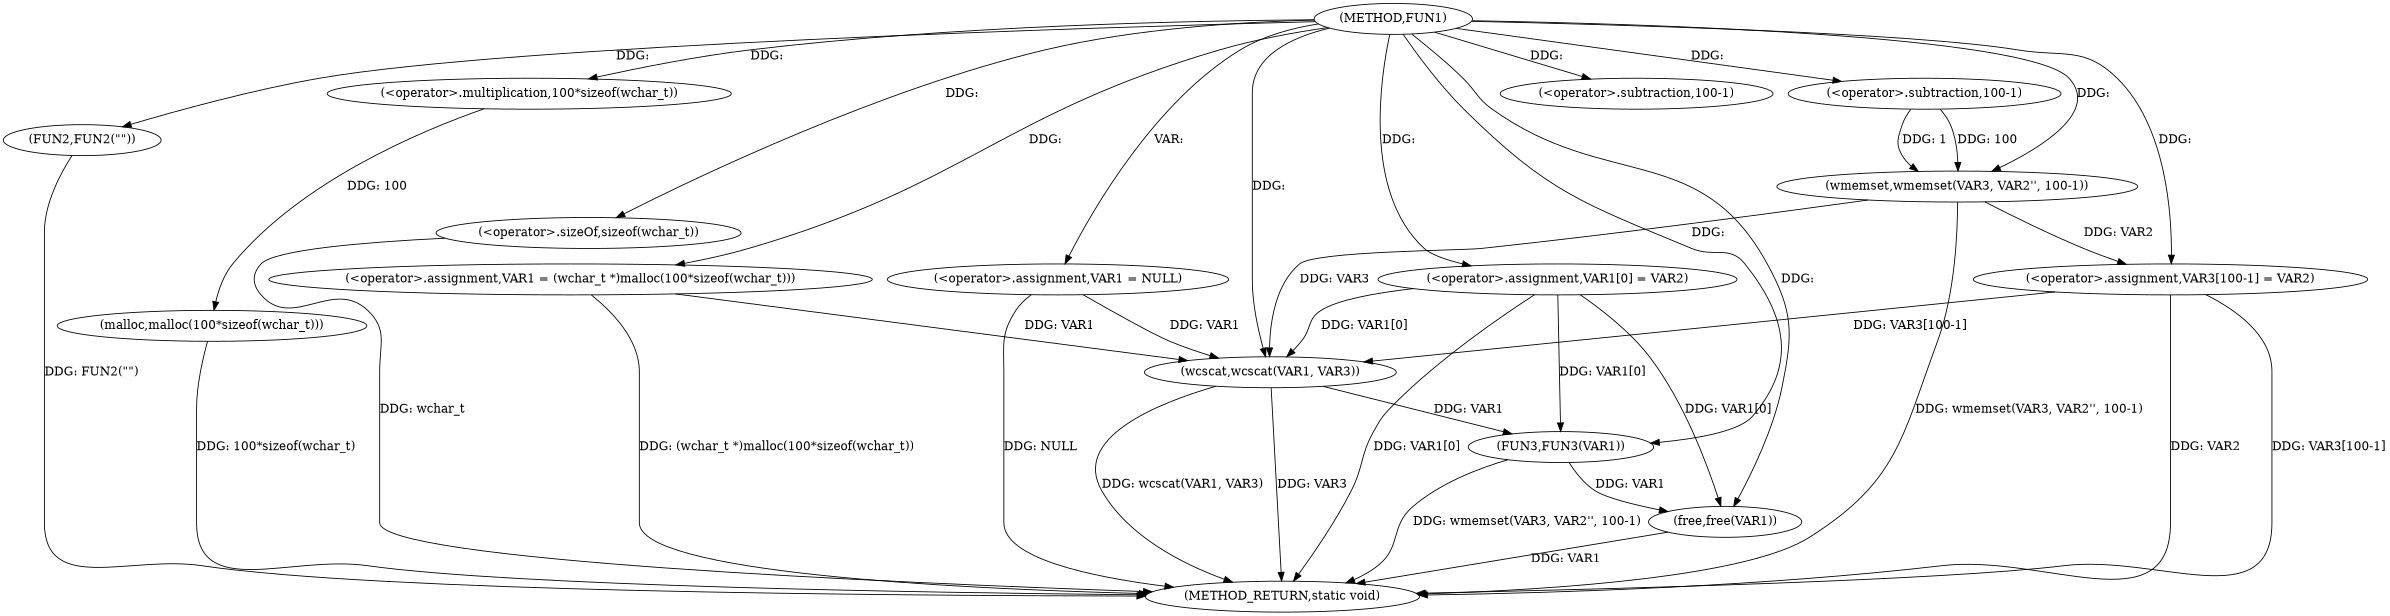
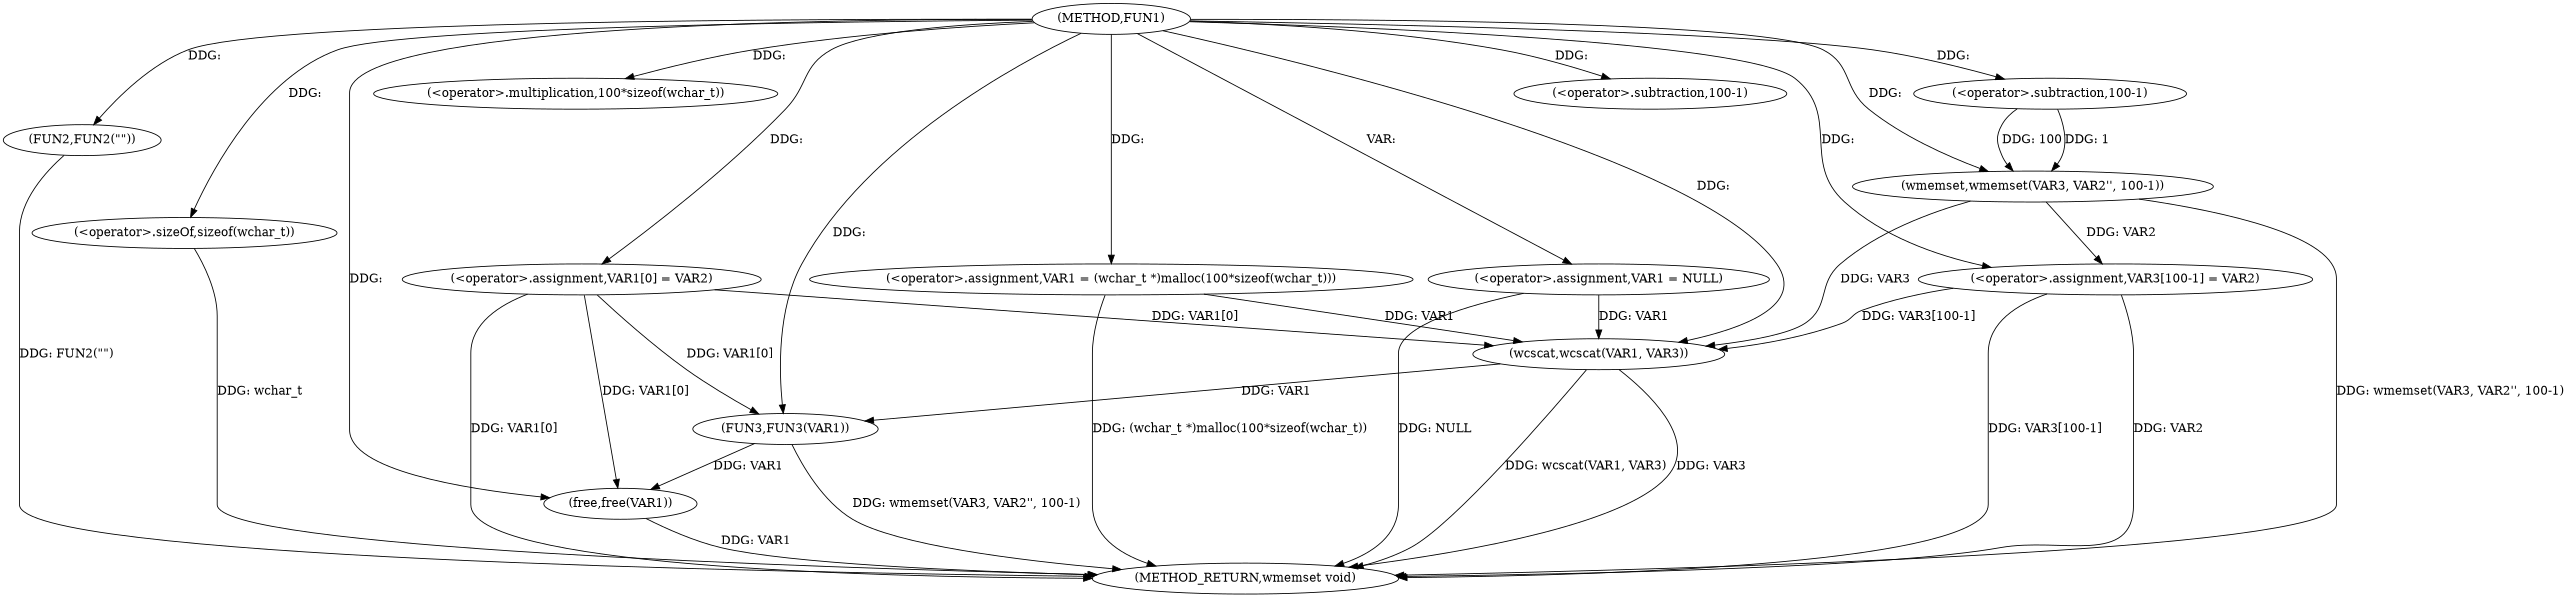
(212, 326) -> none
(1282, 597) -> (1245, 579)
